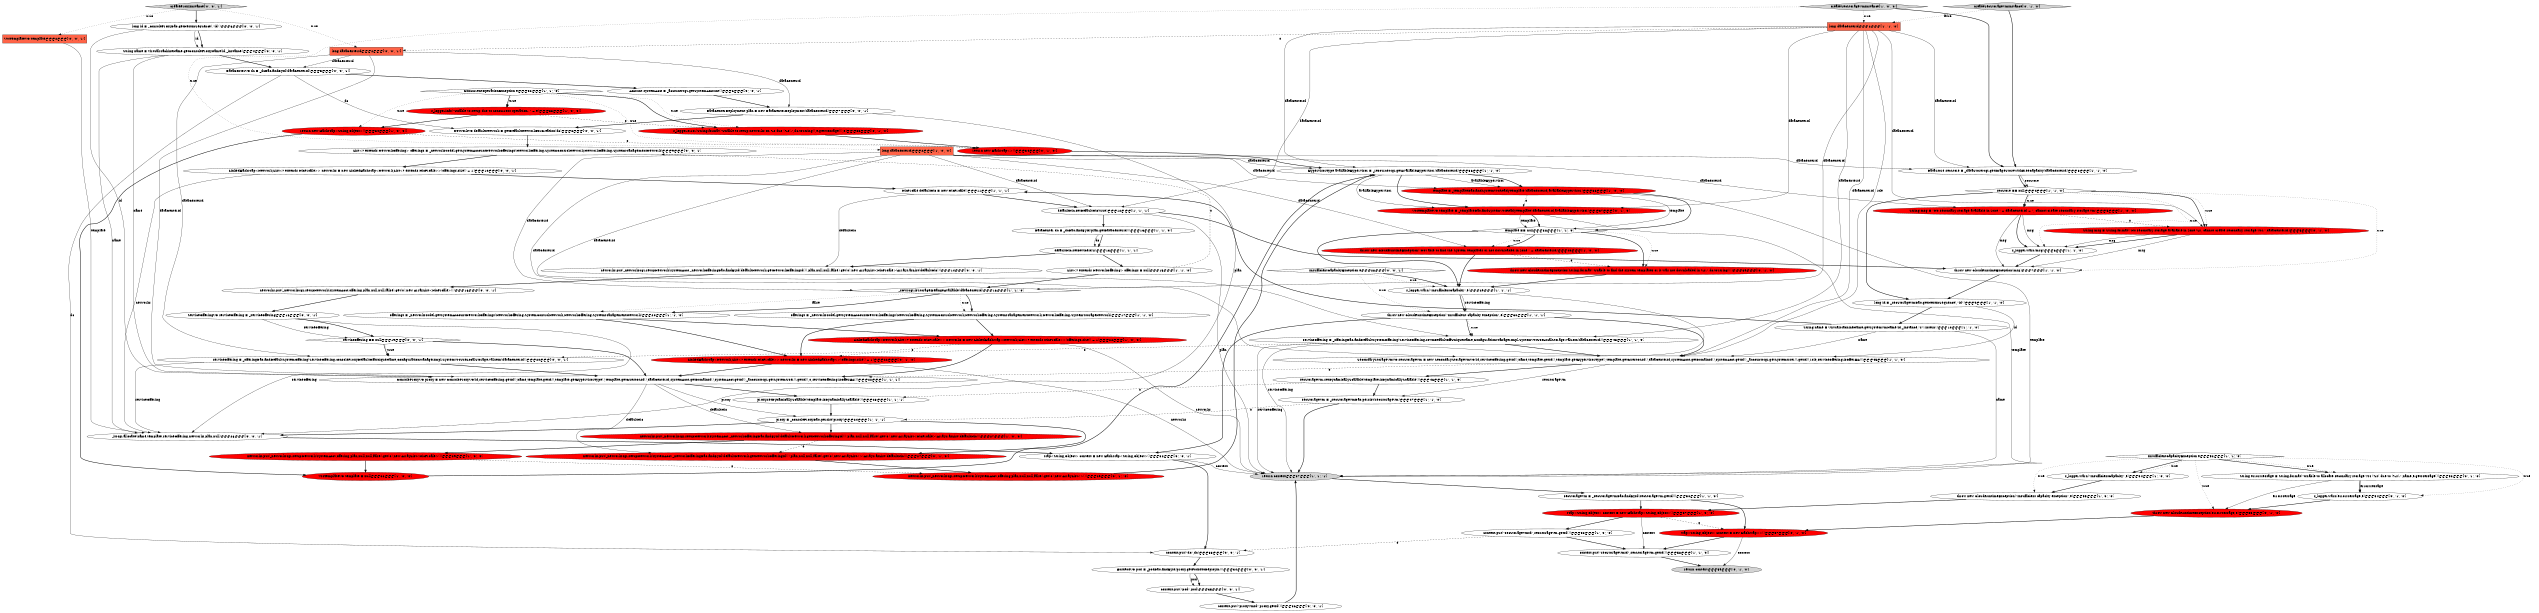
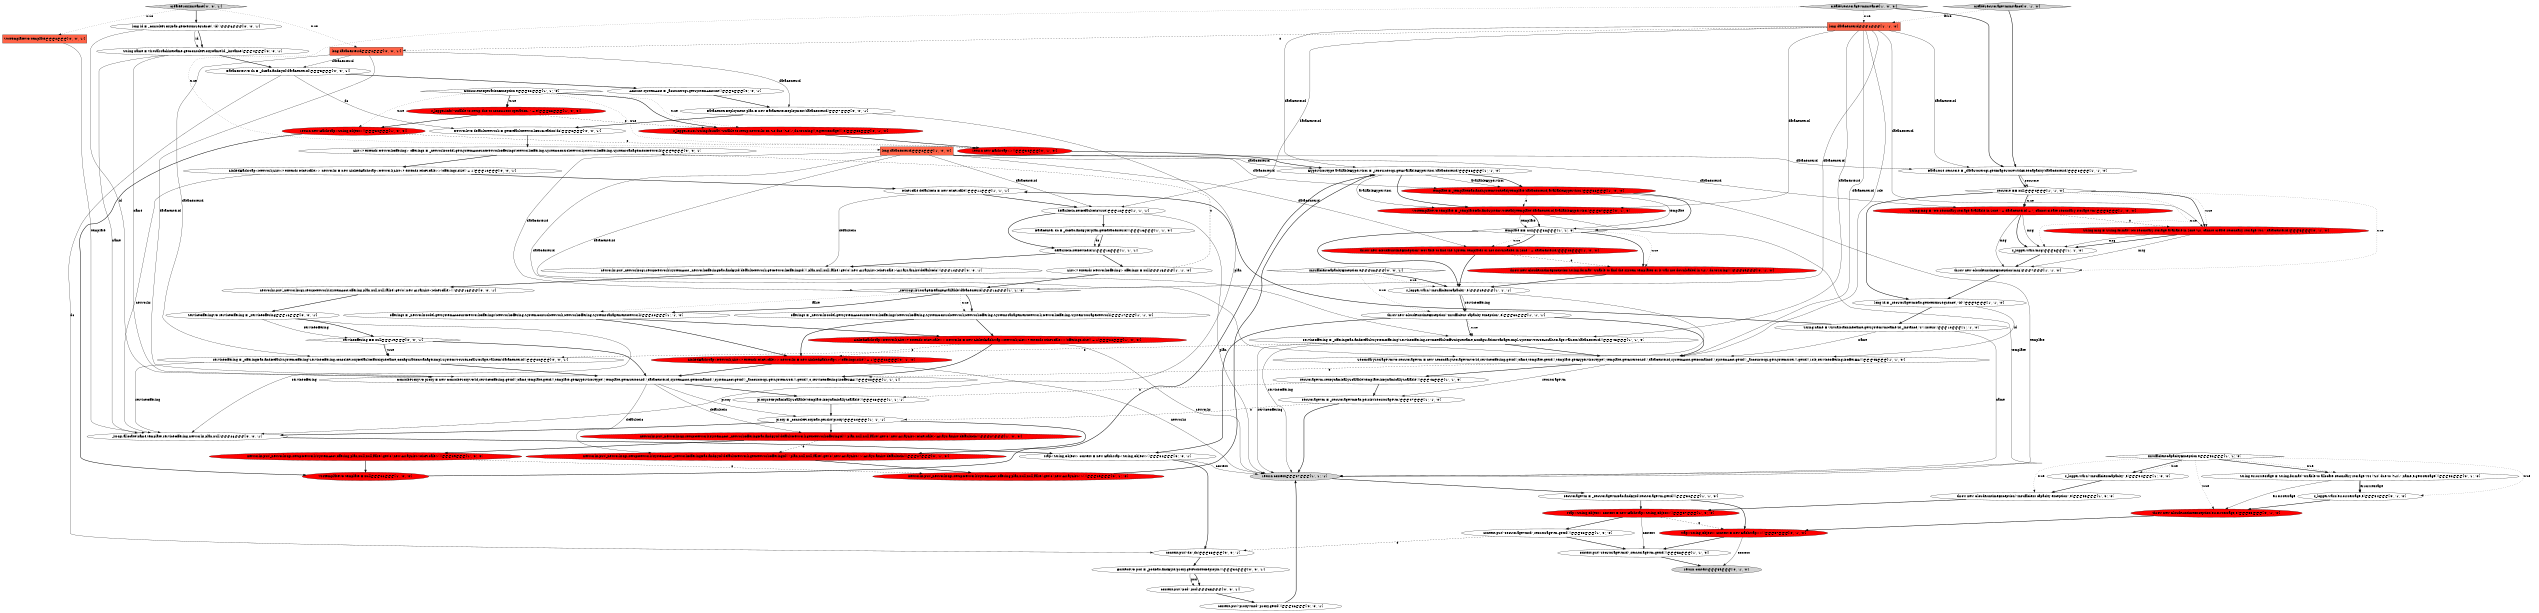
(1528, 259) -> (1008, 229)
